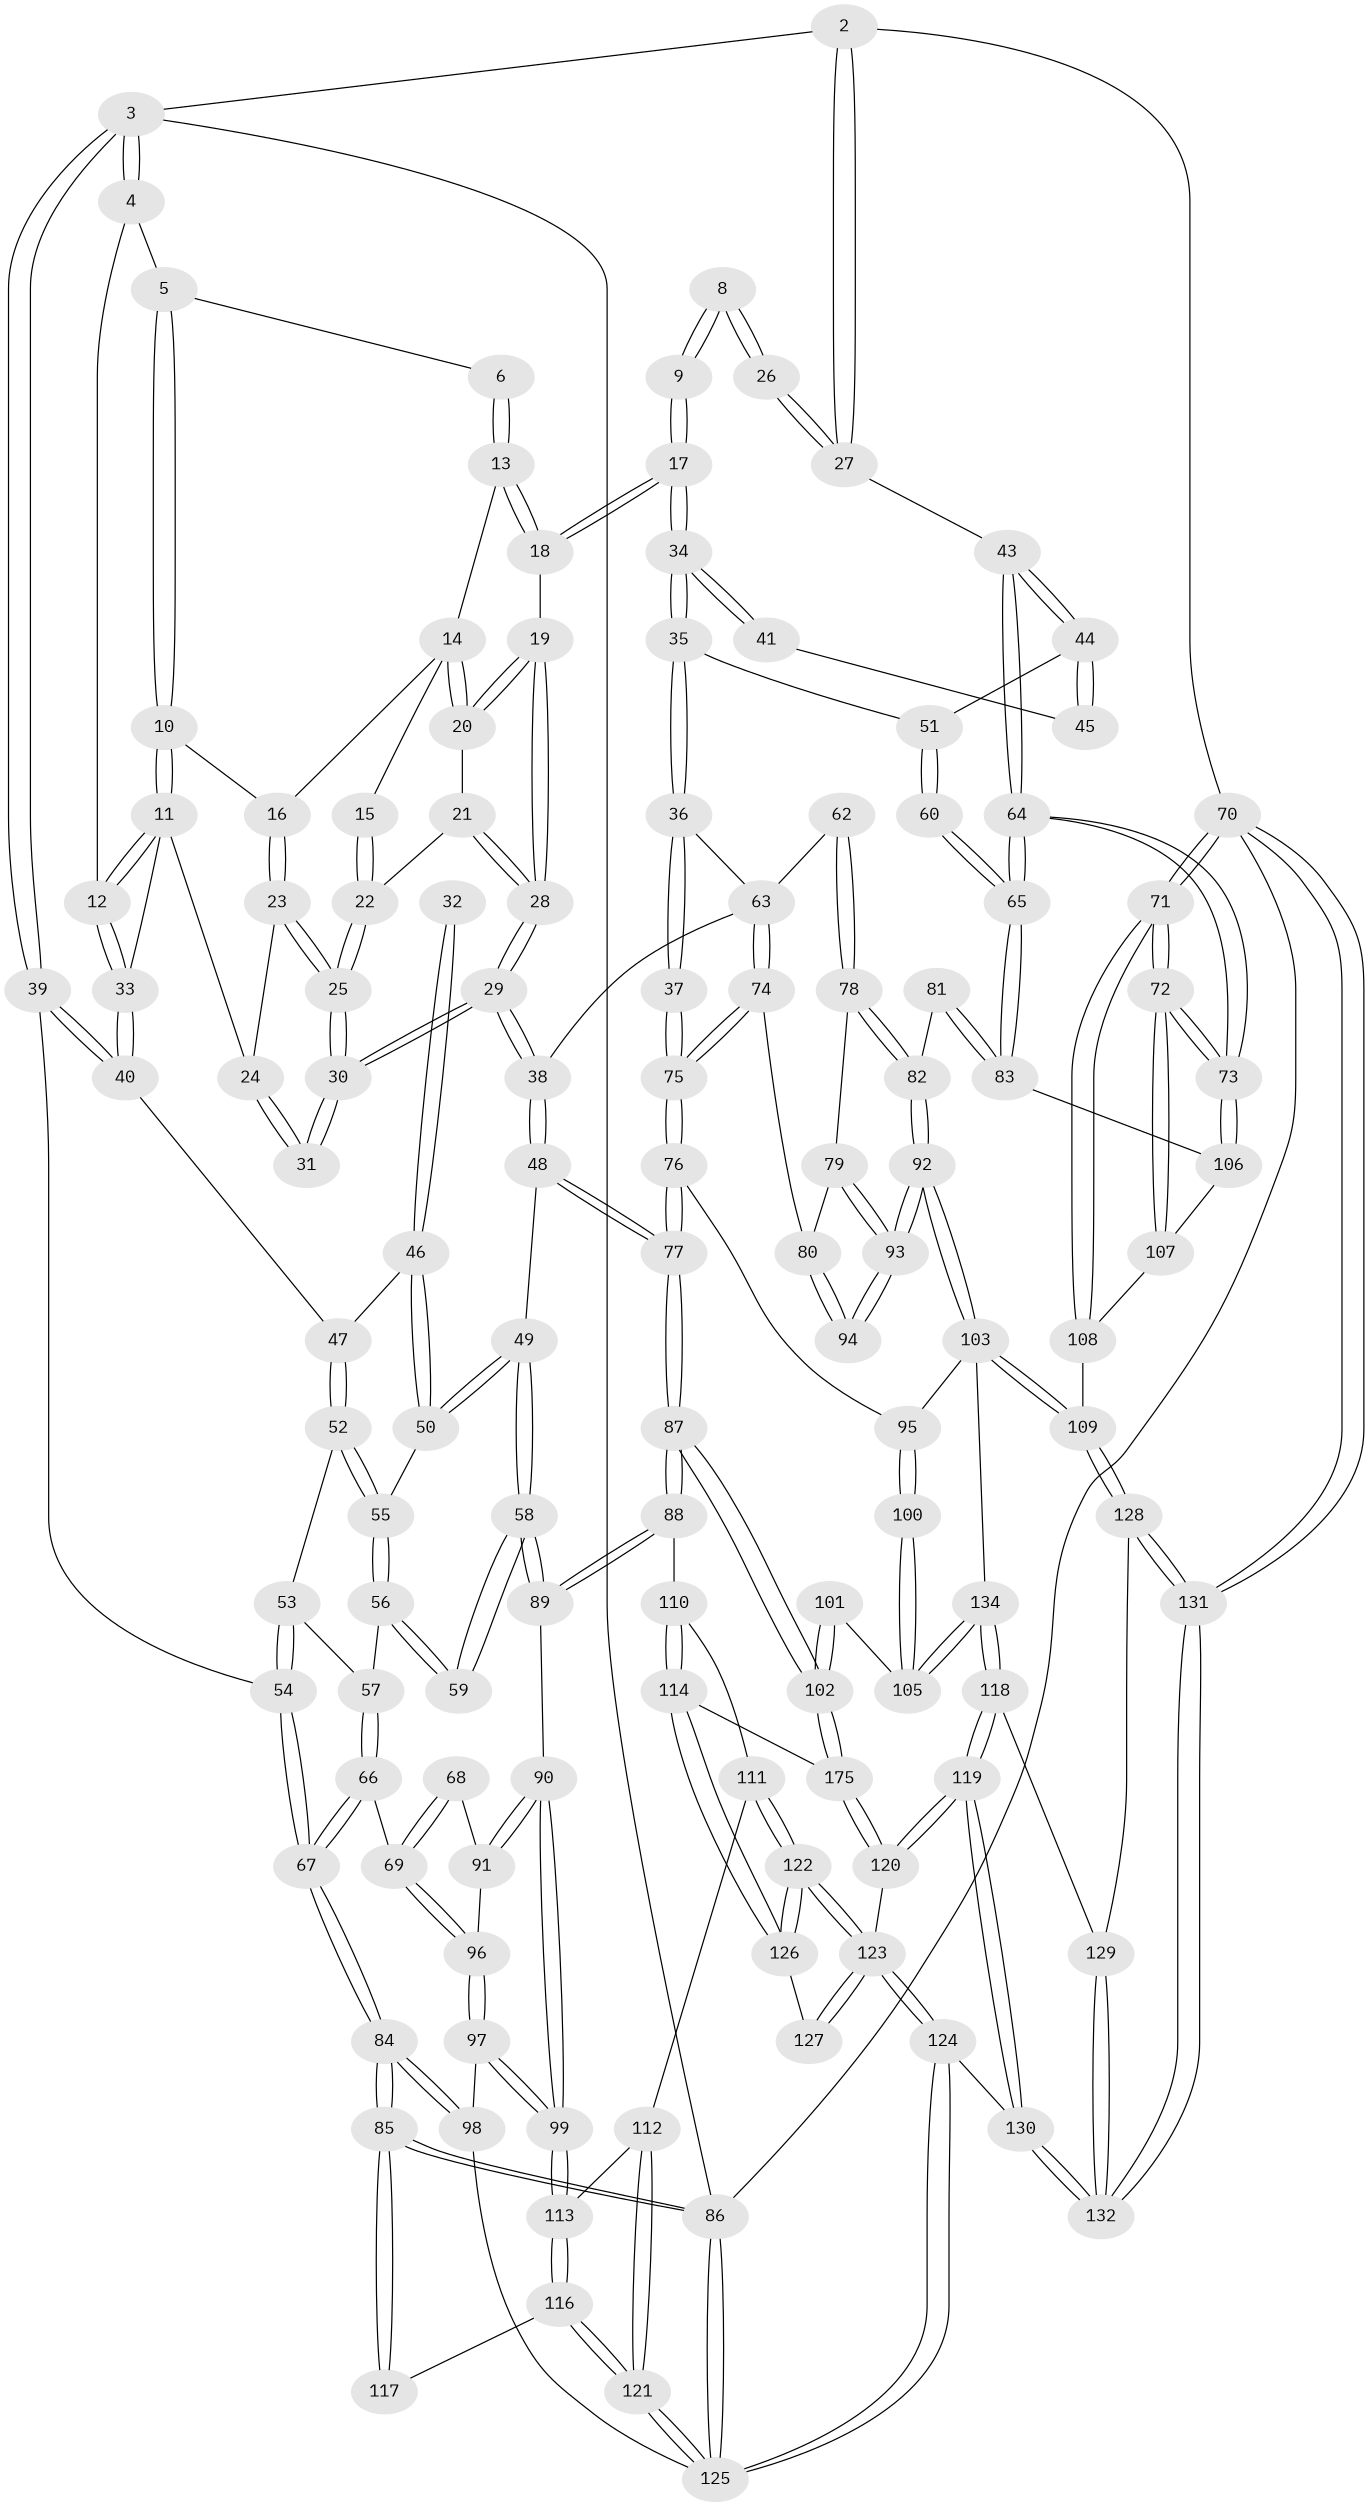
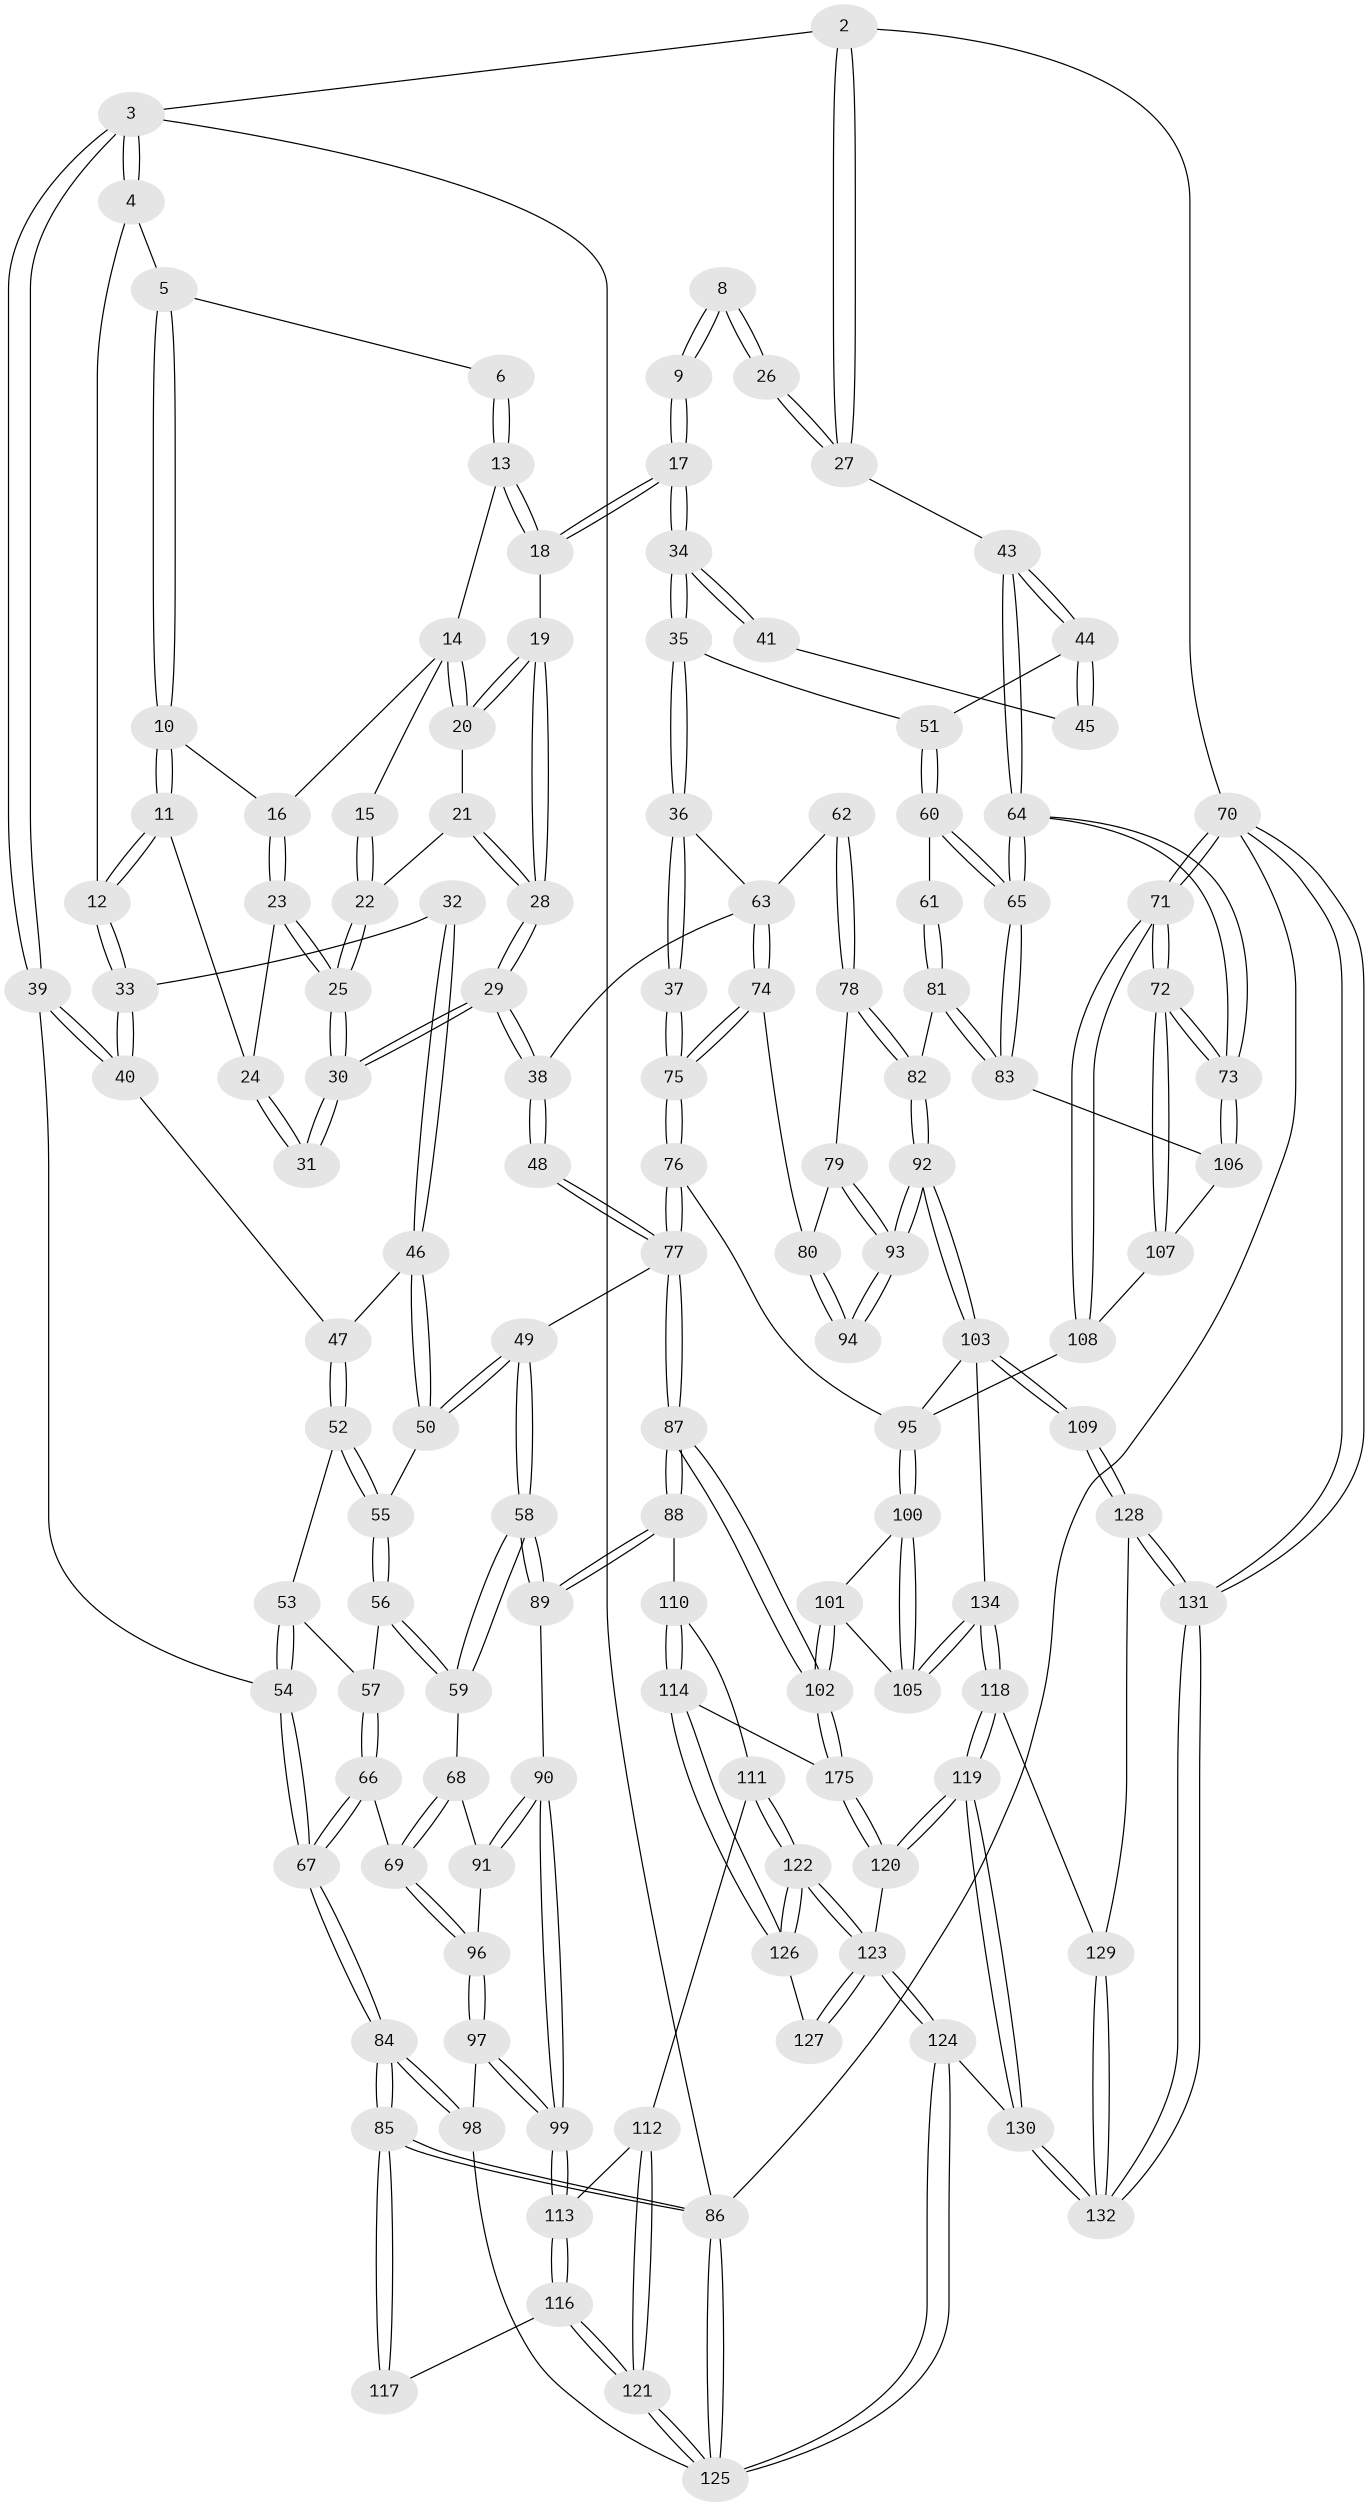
(146, 903) -> (294, 957)
none -> (930, 903)
(531, 1253) -> (599, 1297)
(1083, 1385) -> (995, 1385)
none -> (869, 1560)
none -> (457, 1735)
